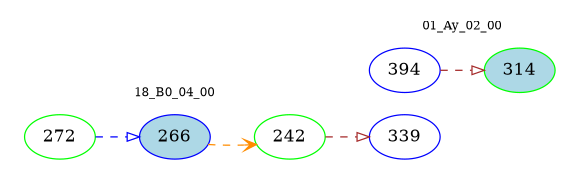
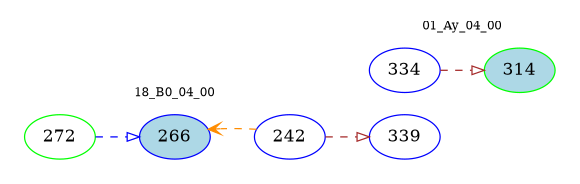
(462, 27) -> (462, 27)
(405, 70) -> (405, 70)
(290, 137) -> (290, 137)
(226, 145) -> (239, 129)
